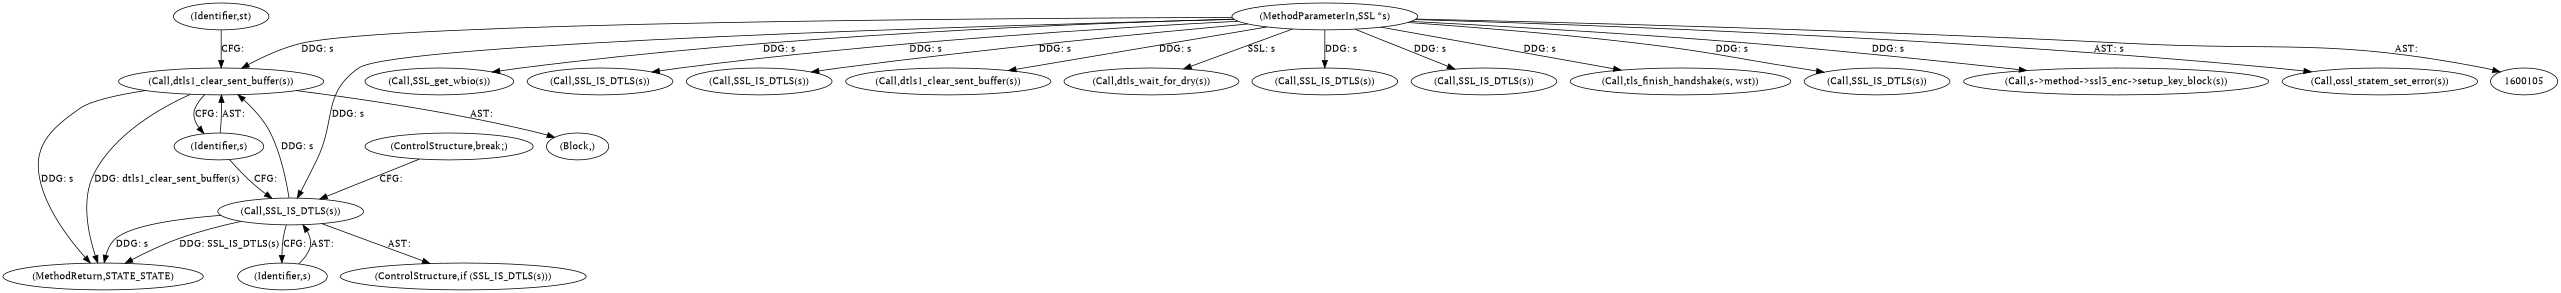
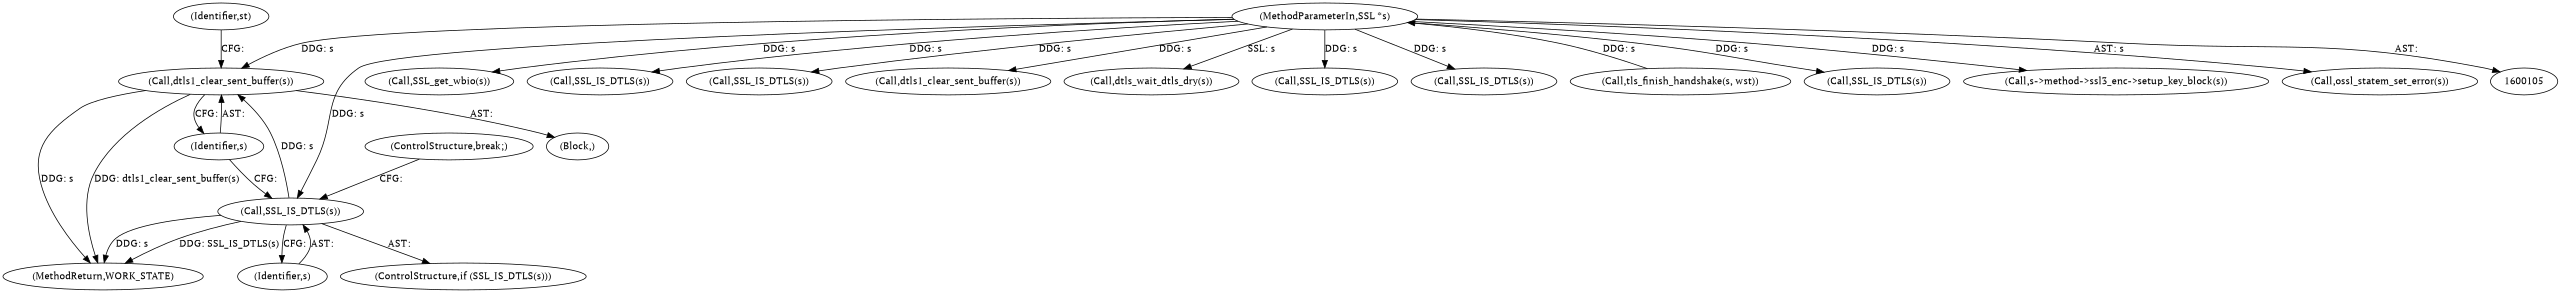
(1497, 48) -> (1533, 38)
(1151, 81) -> (1151, 81)
(103, 276) -> (103, 276)
